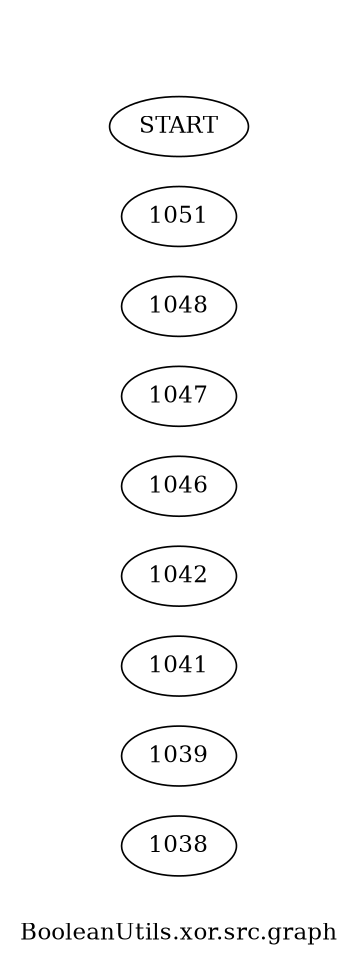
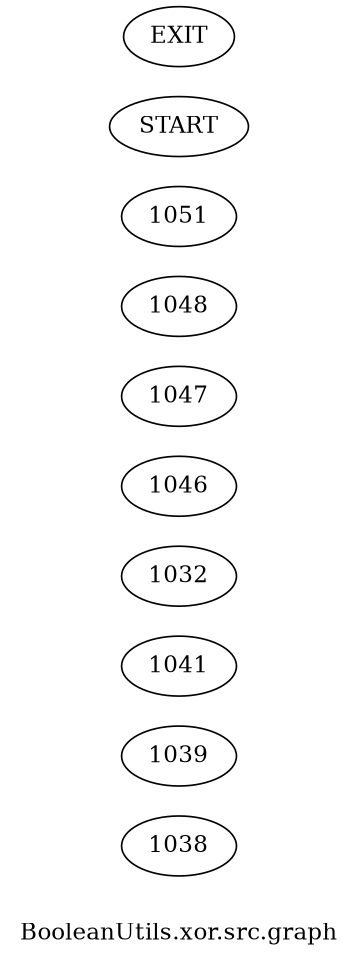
none -> (179, 37)
(179, 576) -> (179, 576)
